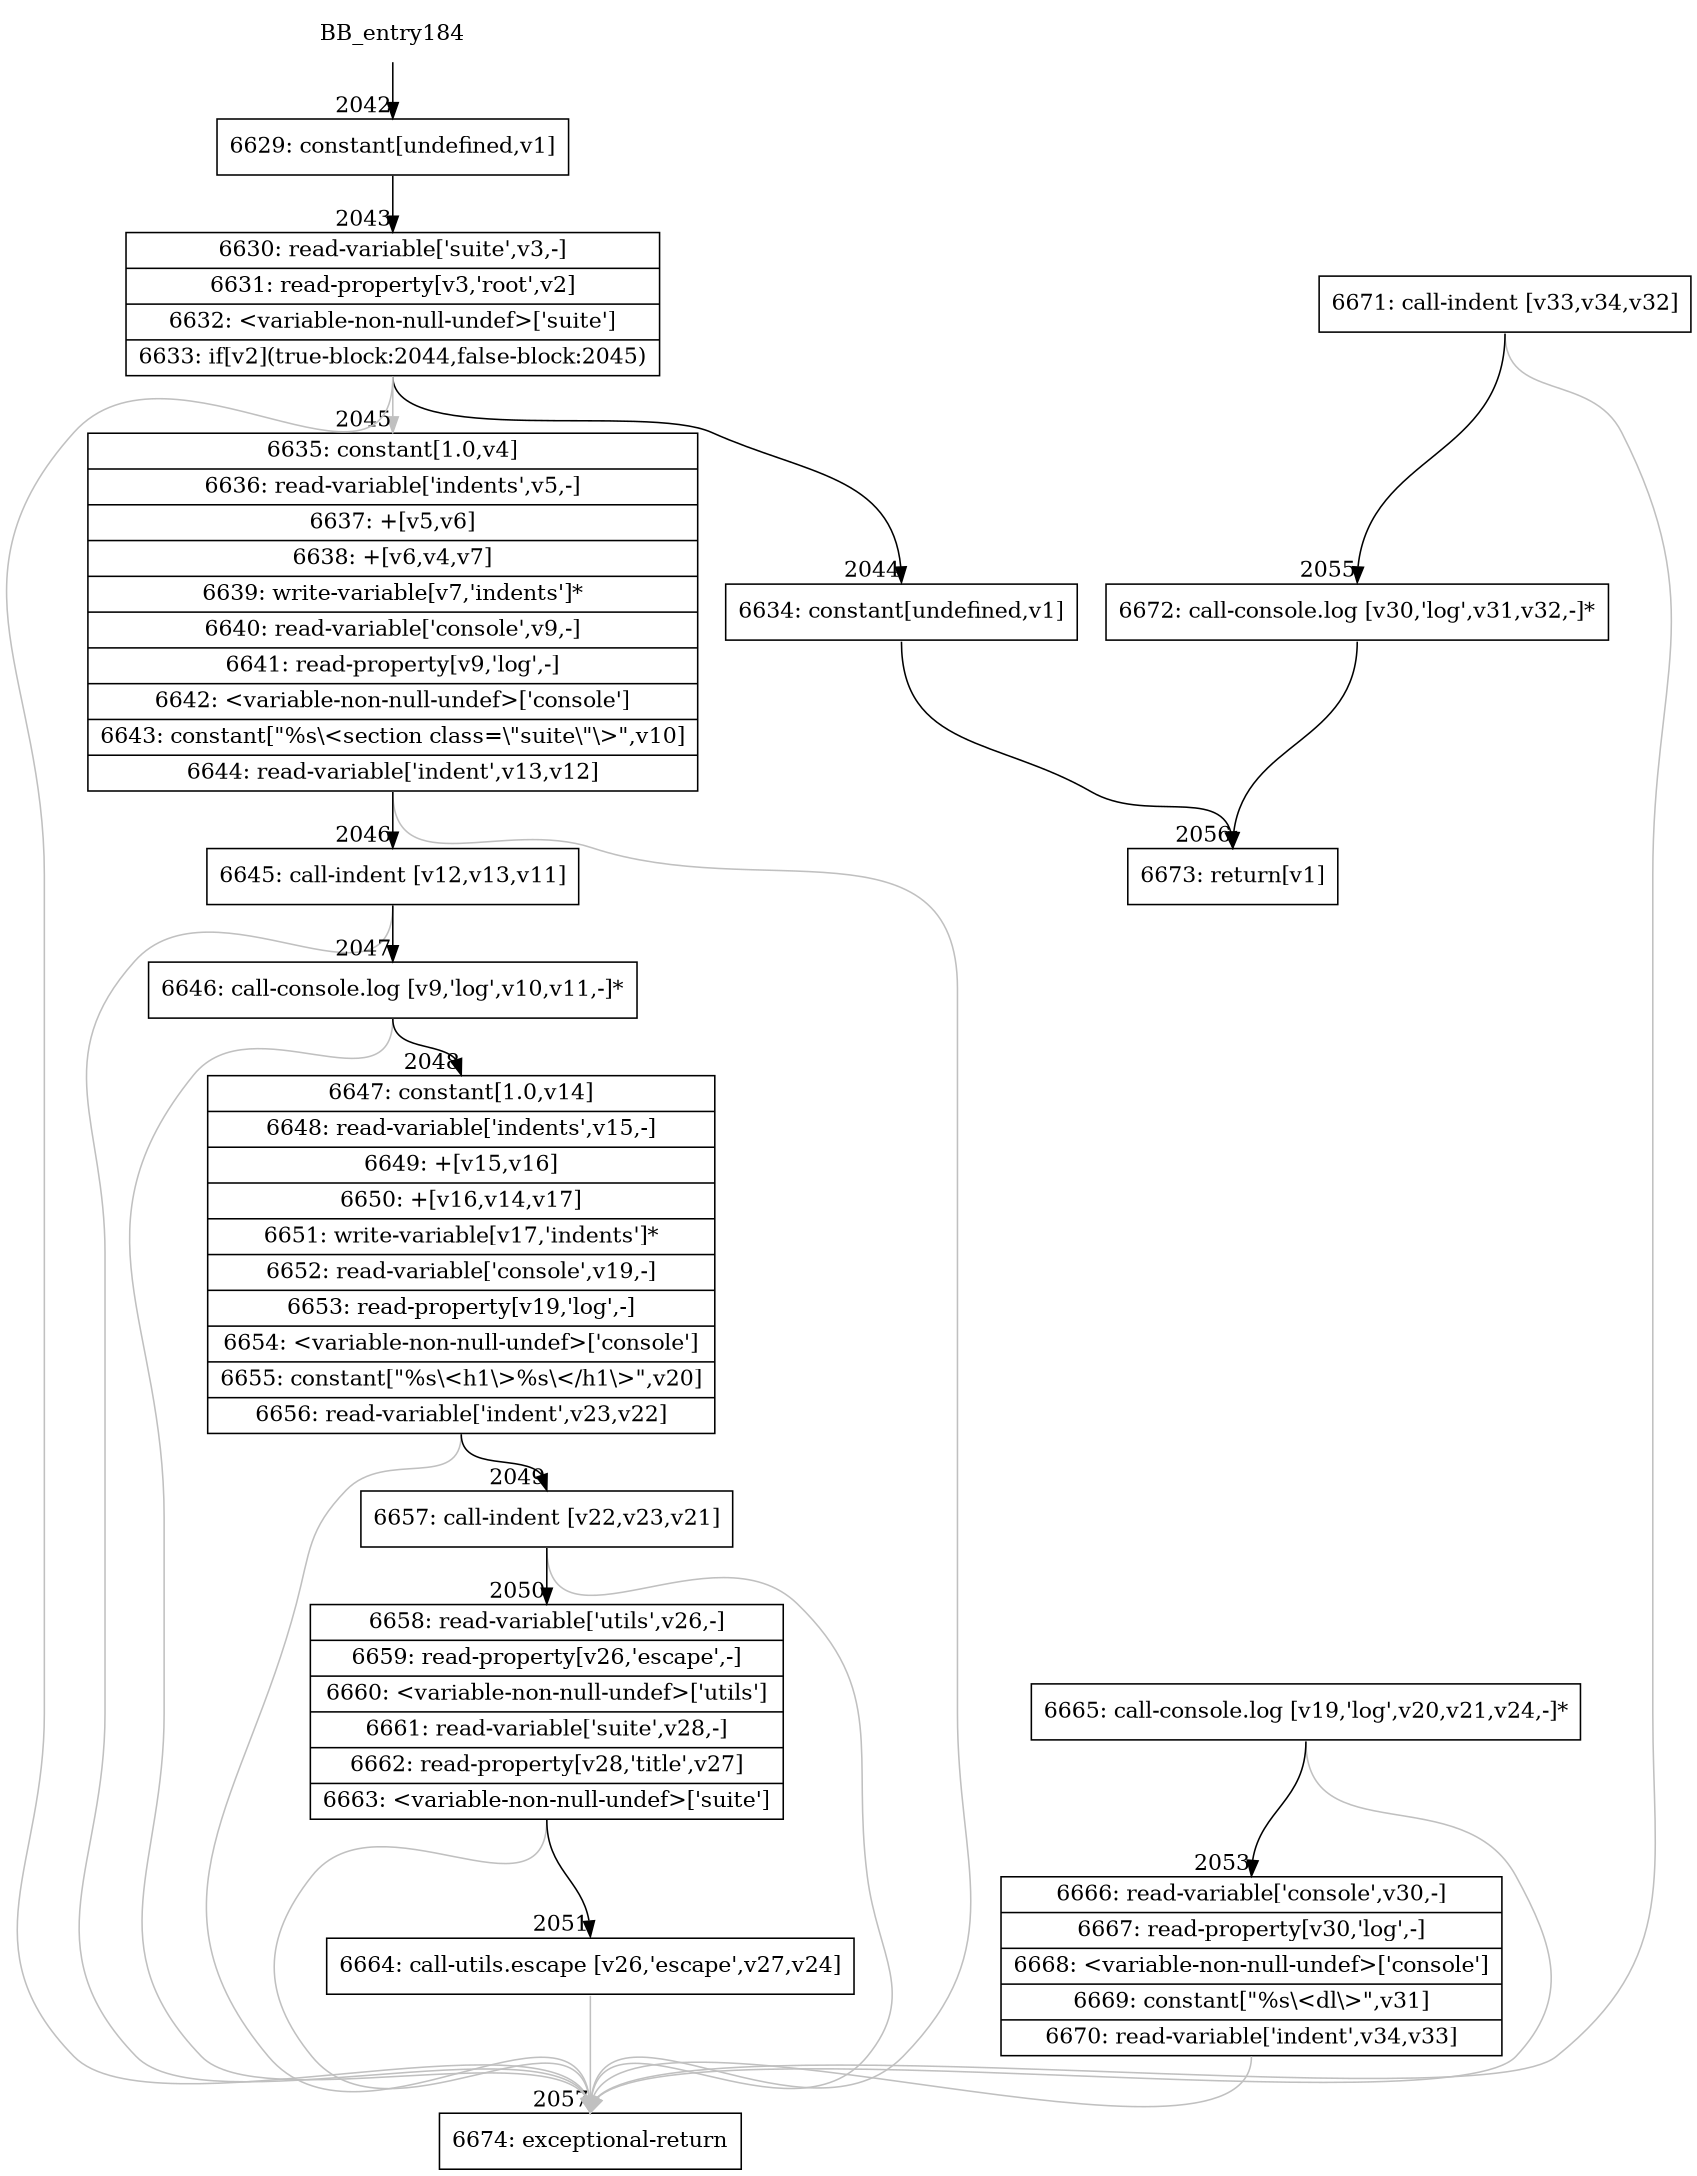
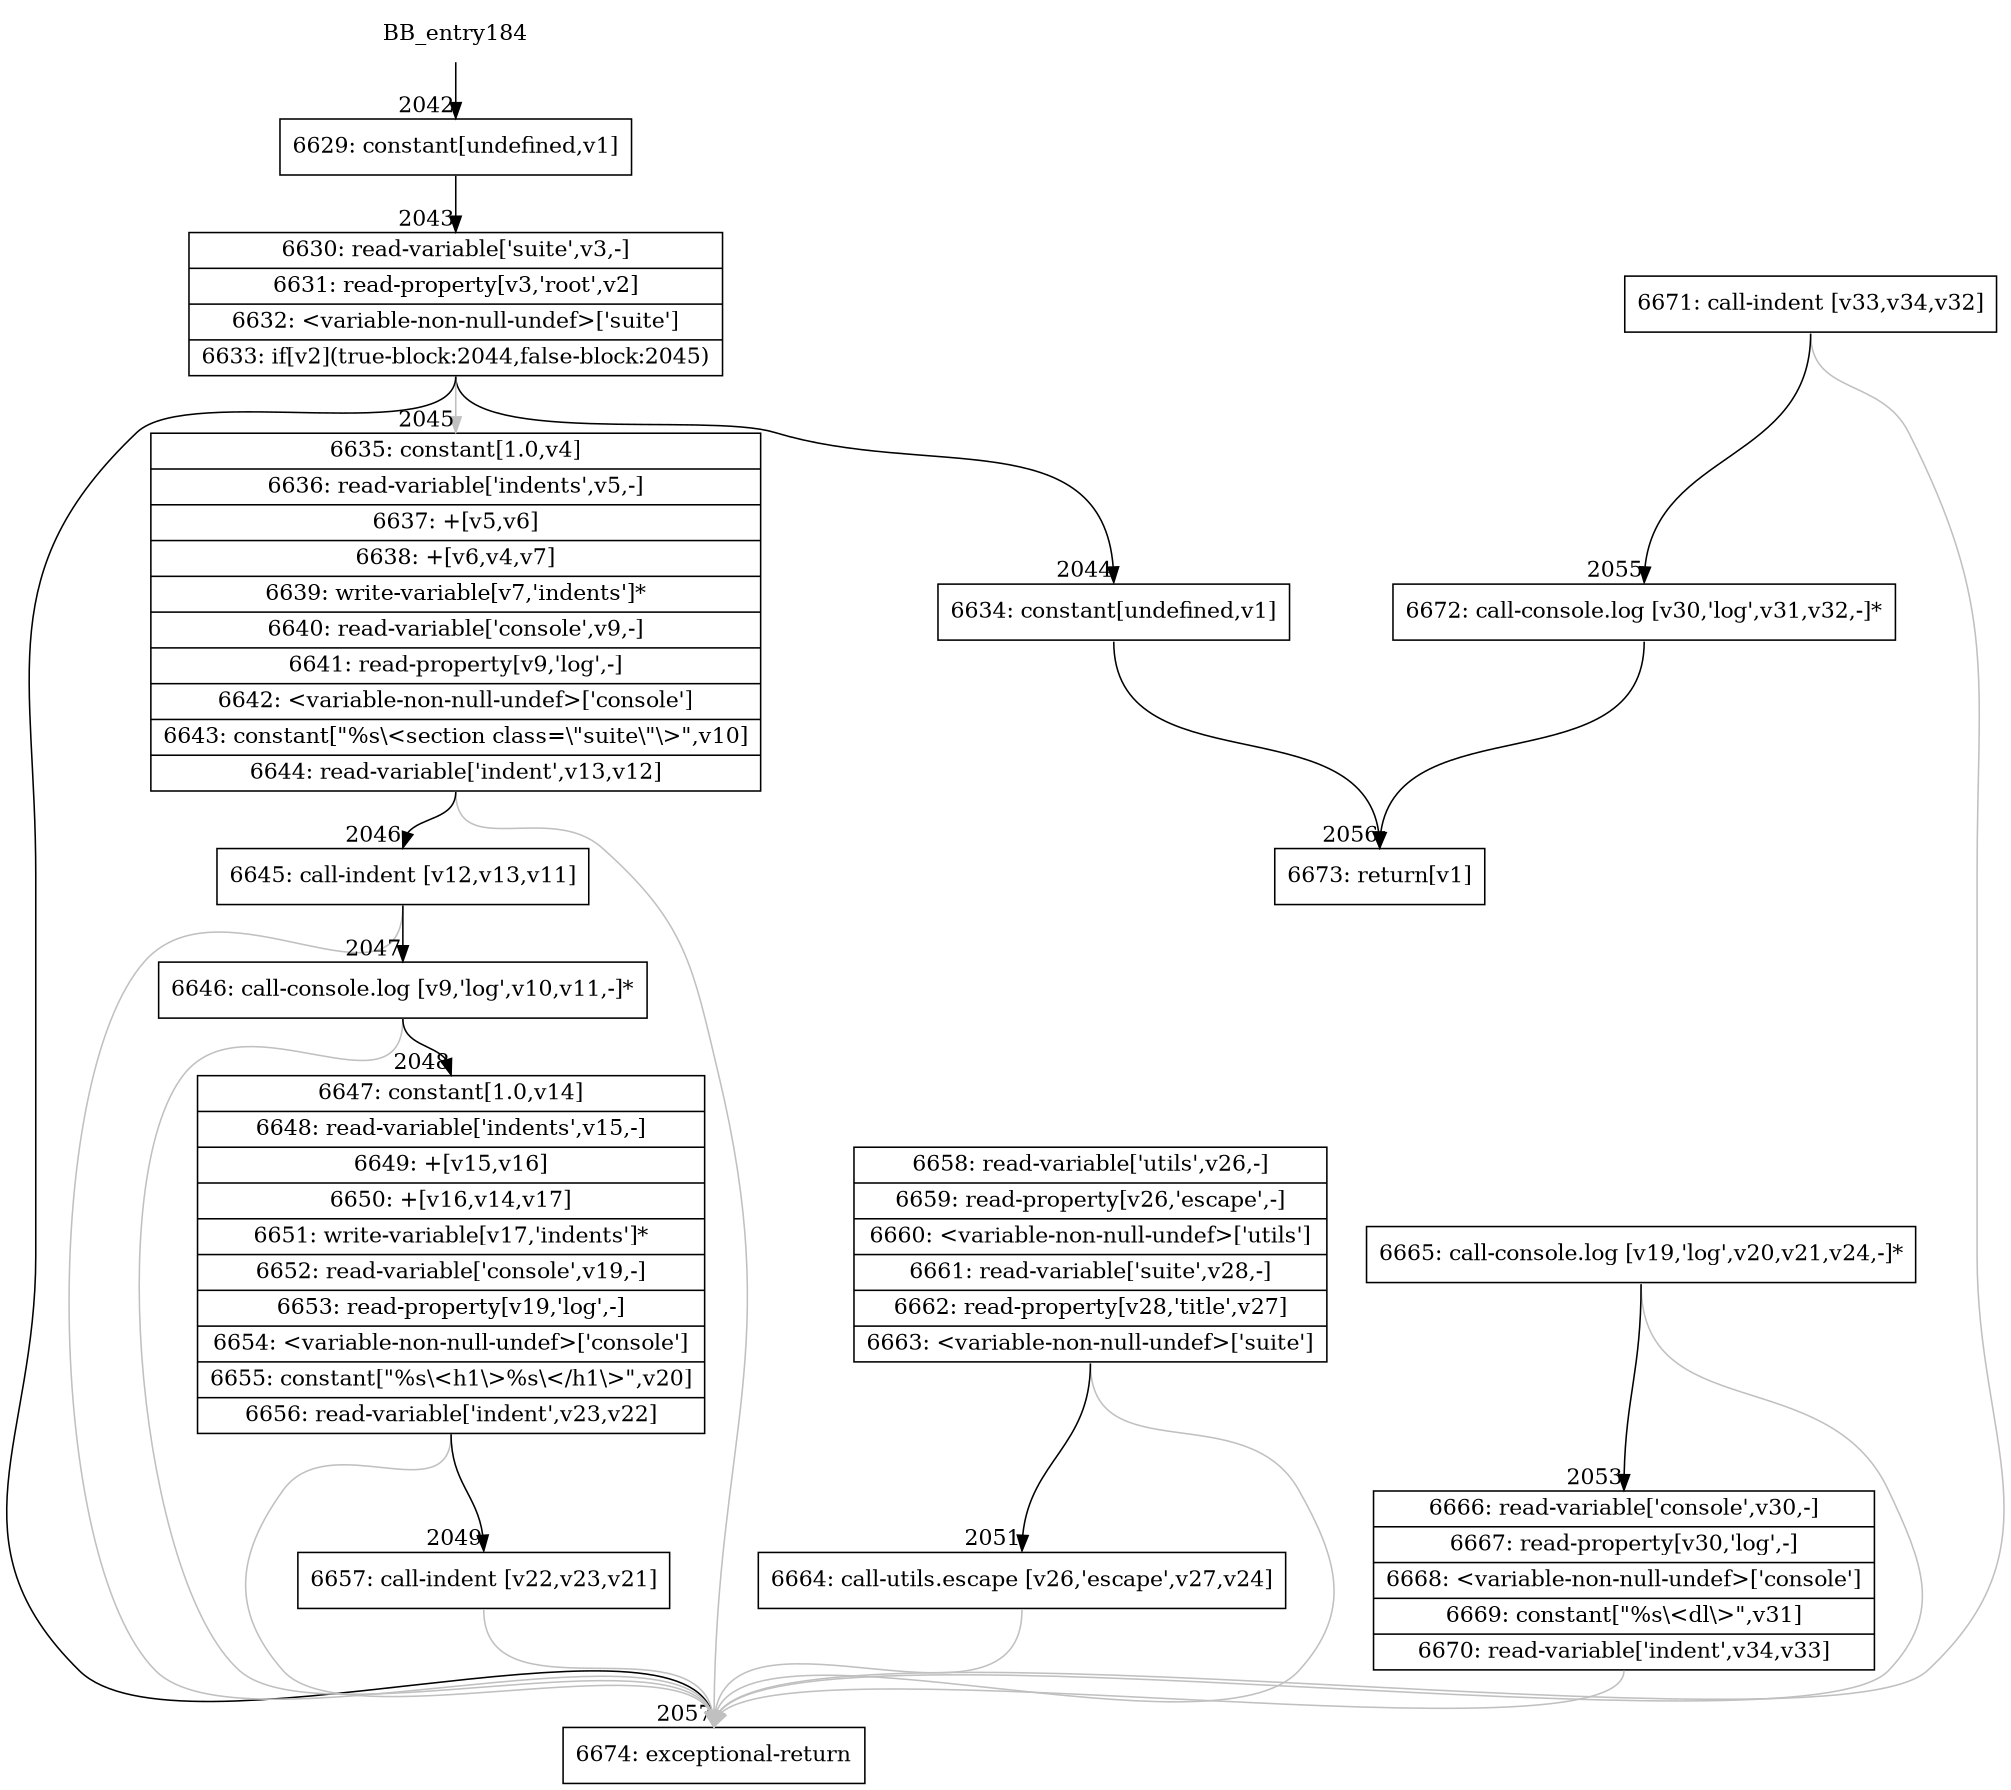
(44, 1324) -> (36, 1204)
(547, 1568) -> none
